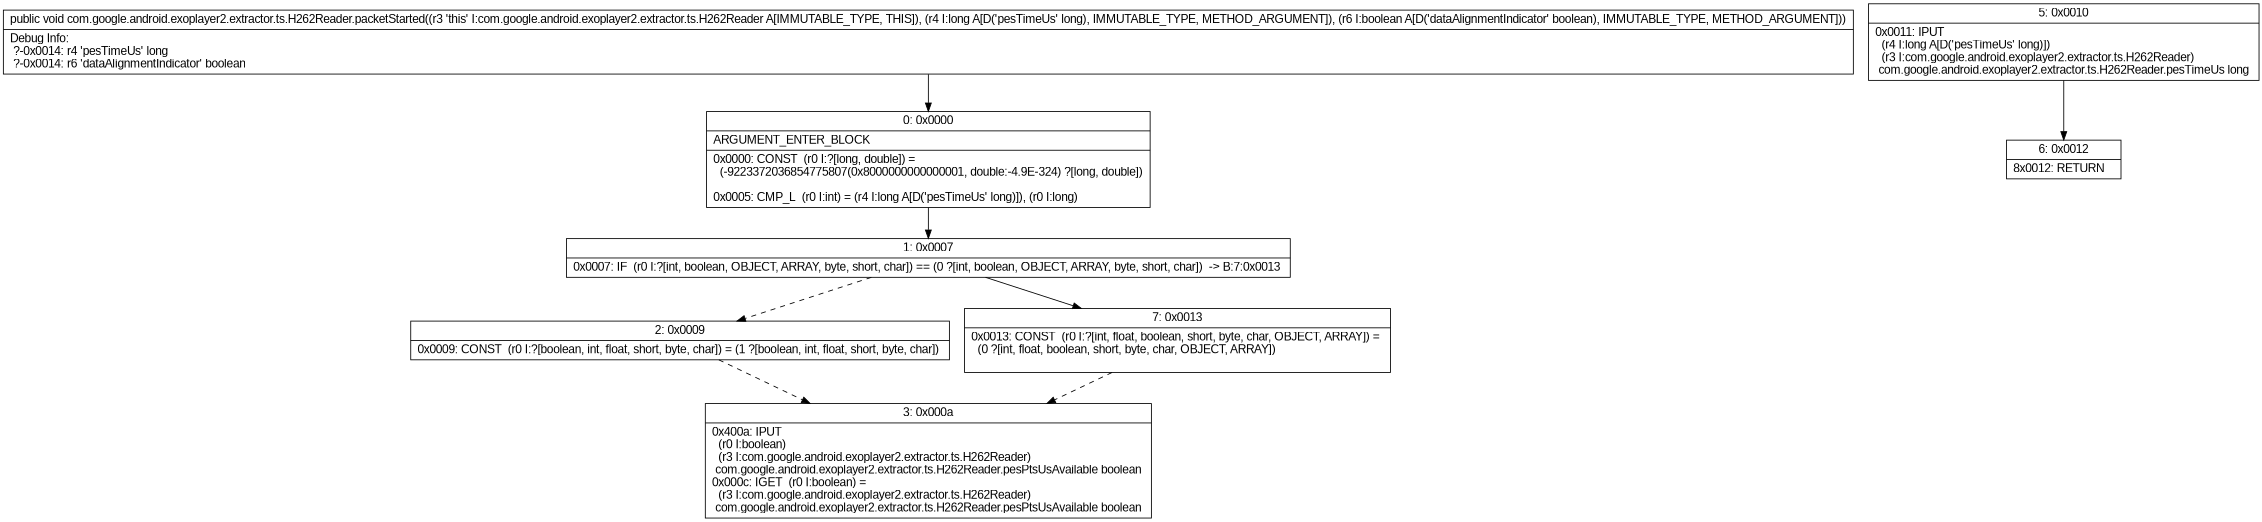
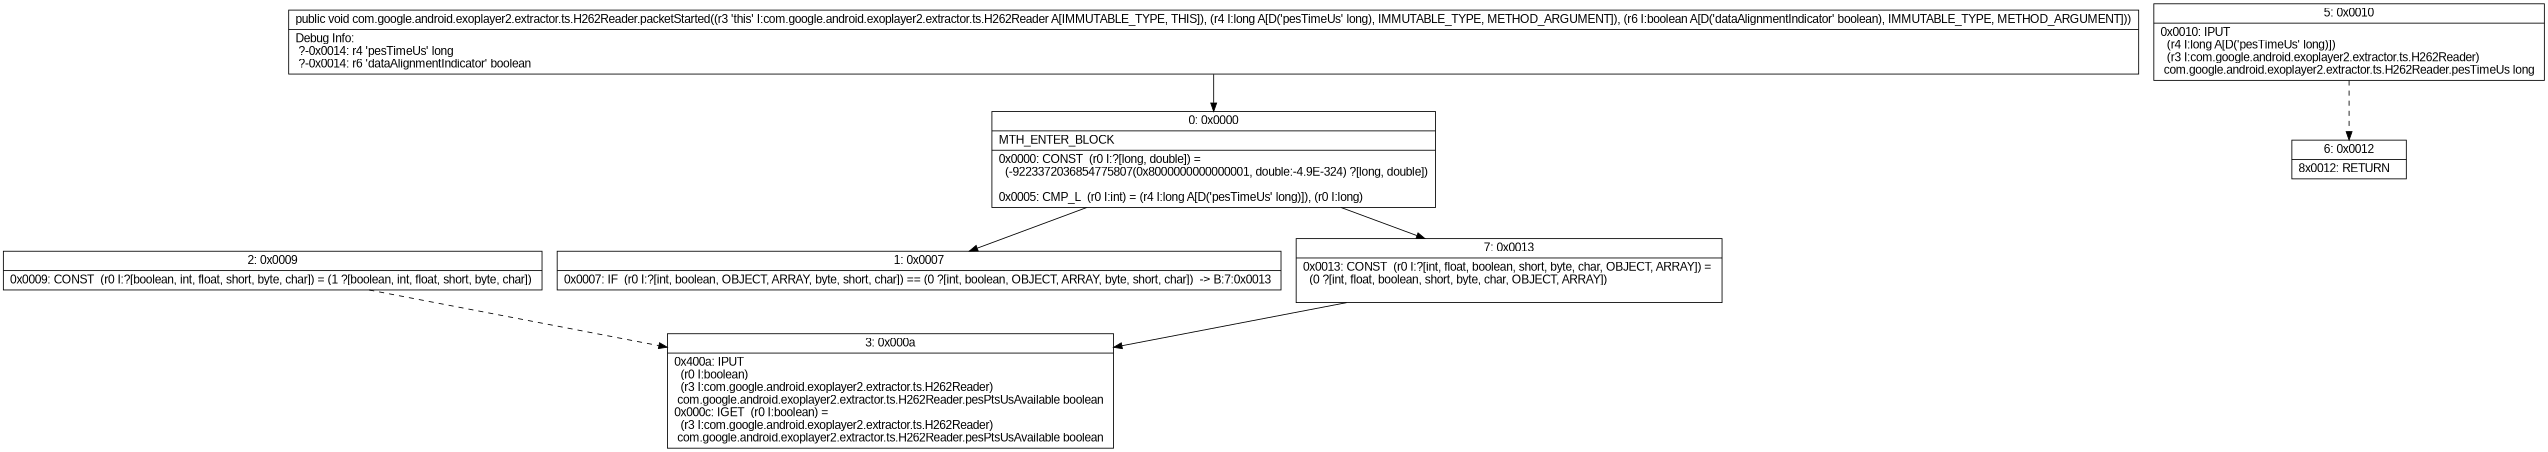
(1913, 32) -> (2199, 32)
(2064, 106) -> (2349, 106)
(792, 140) -> (1057, 140)
(1029, 292) -> (1379, 222)
(808, 298) -> none
(1083, 386) -> (1234, 324)
